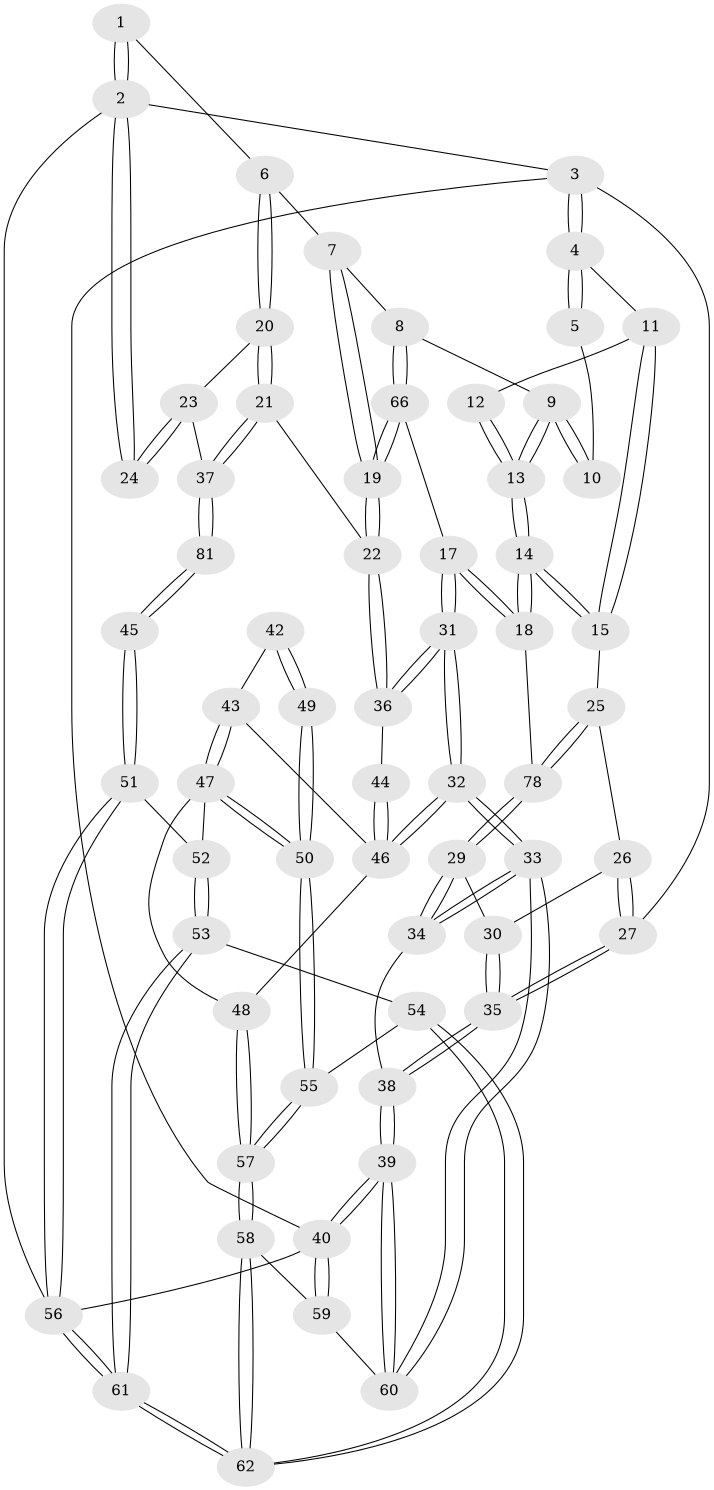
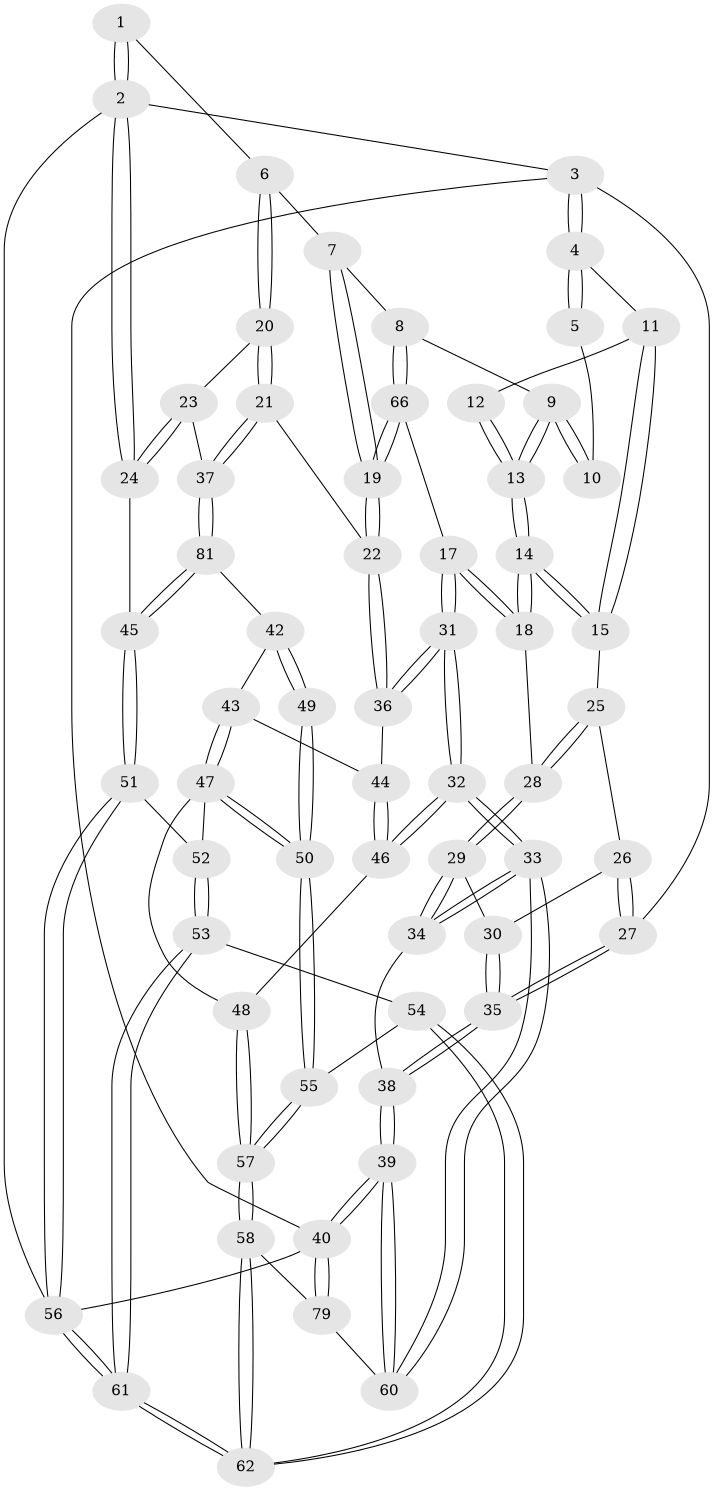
none -> (130, 555)
none -> (241, 593)
(306, 783) -> (293, 739)
(533, 783) -> (533, 783)
(322, 1315) -> (322, 1315)
